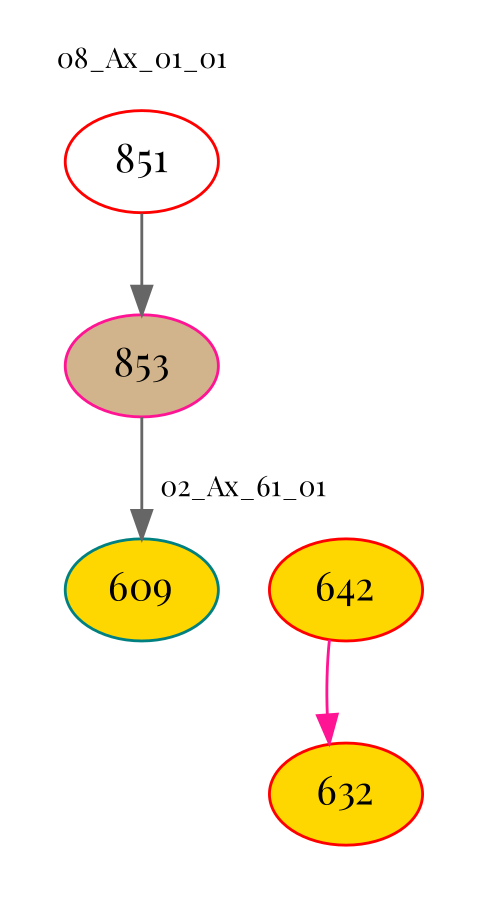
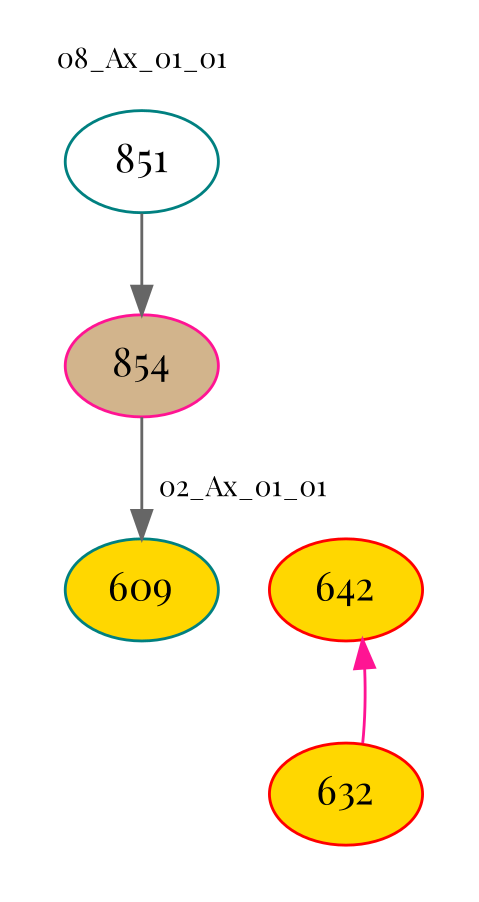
(142, 162) -> (142, 162)
(142, 366) -> (142, 366)
(244, 489) -> (244, 489)
(327, 677) -> (365, 706)
